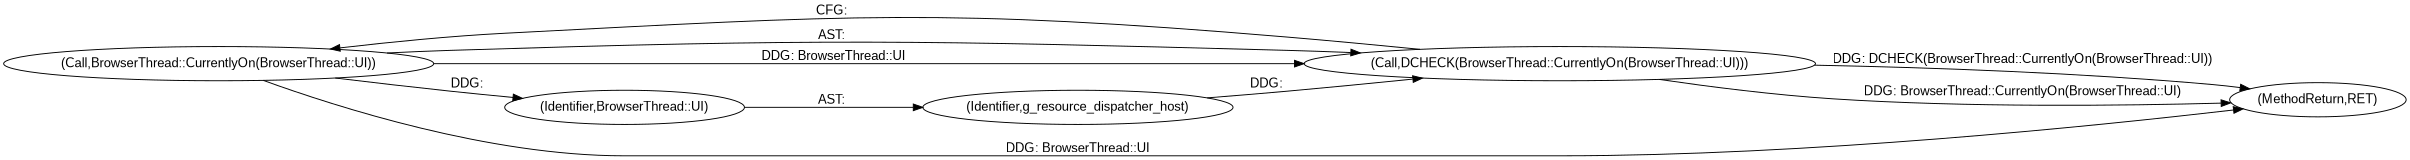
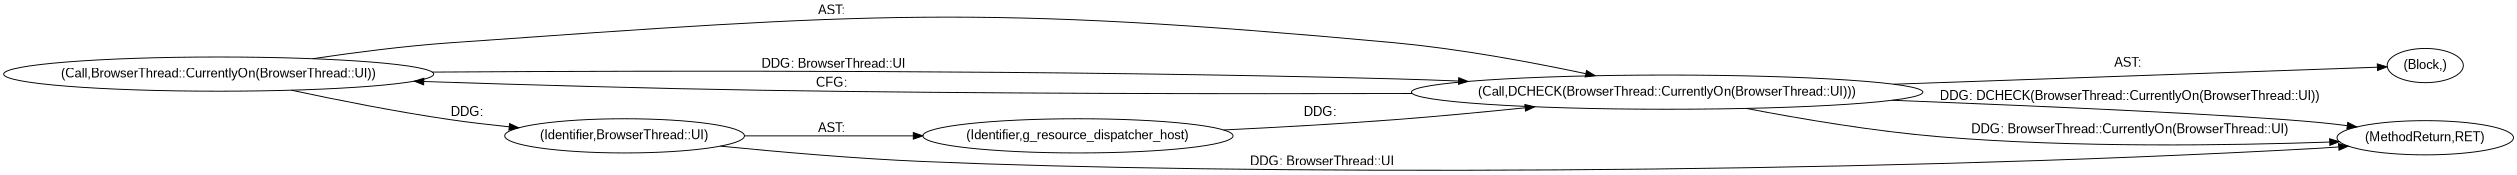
none -> (2425, 66)
(1245, 156) -> (1529, 170)
